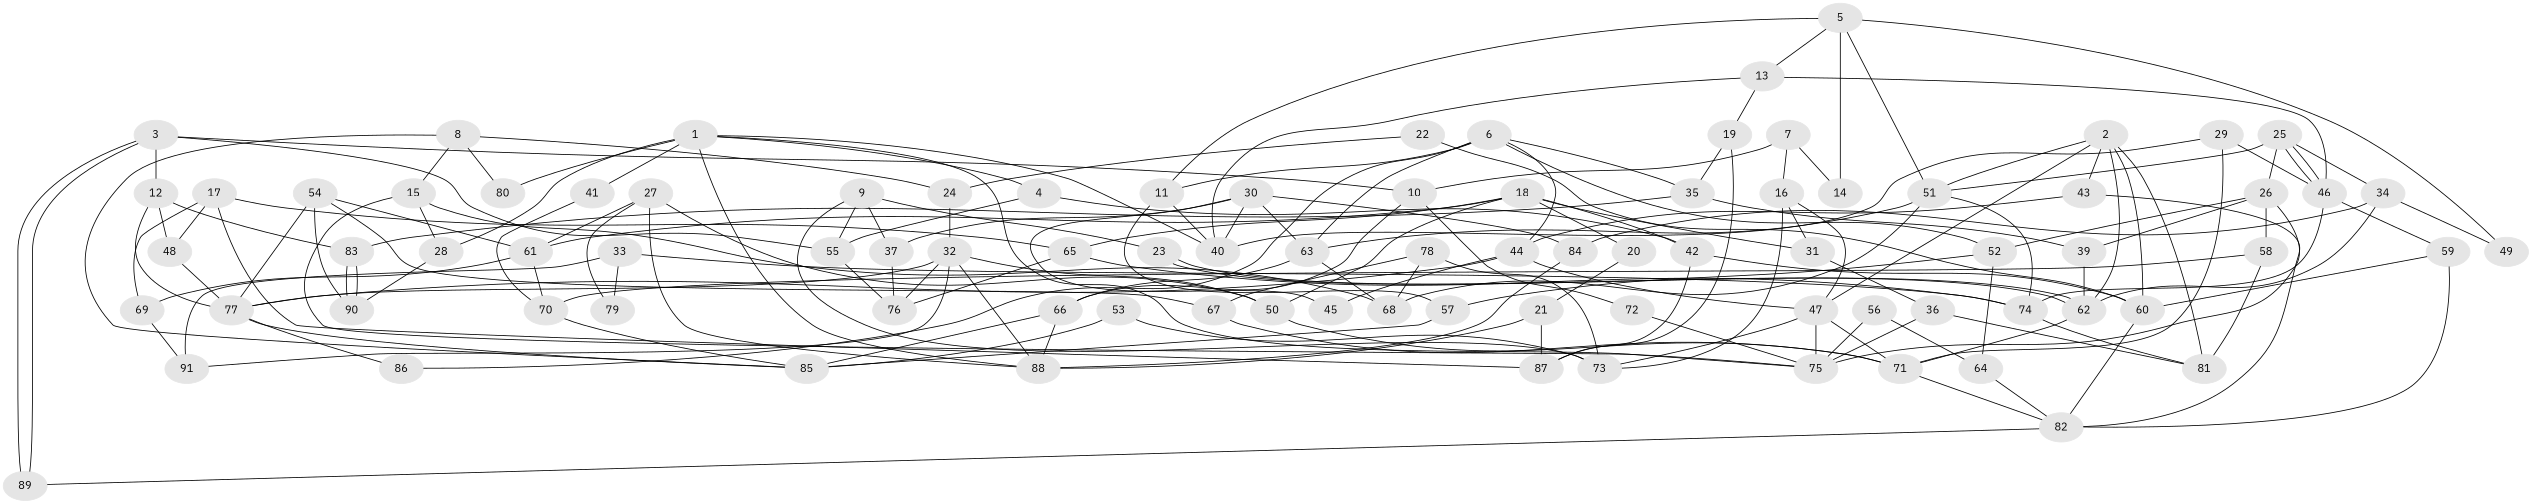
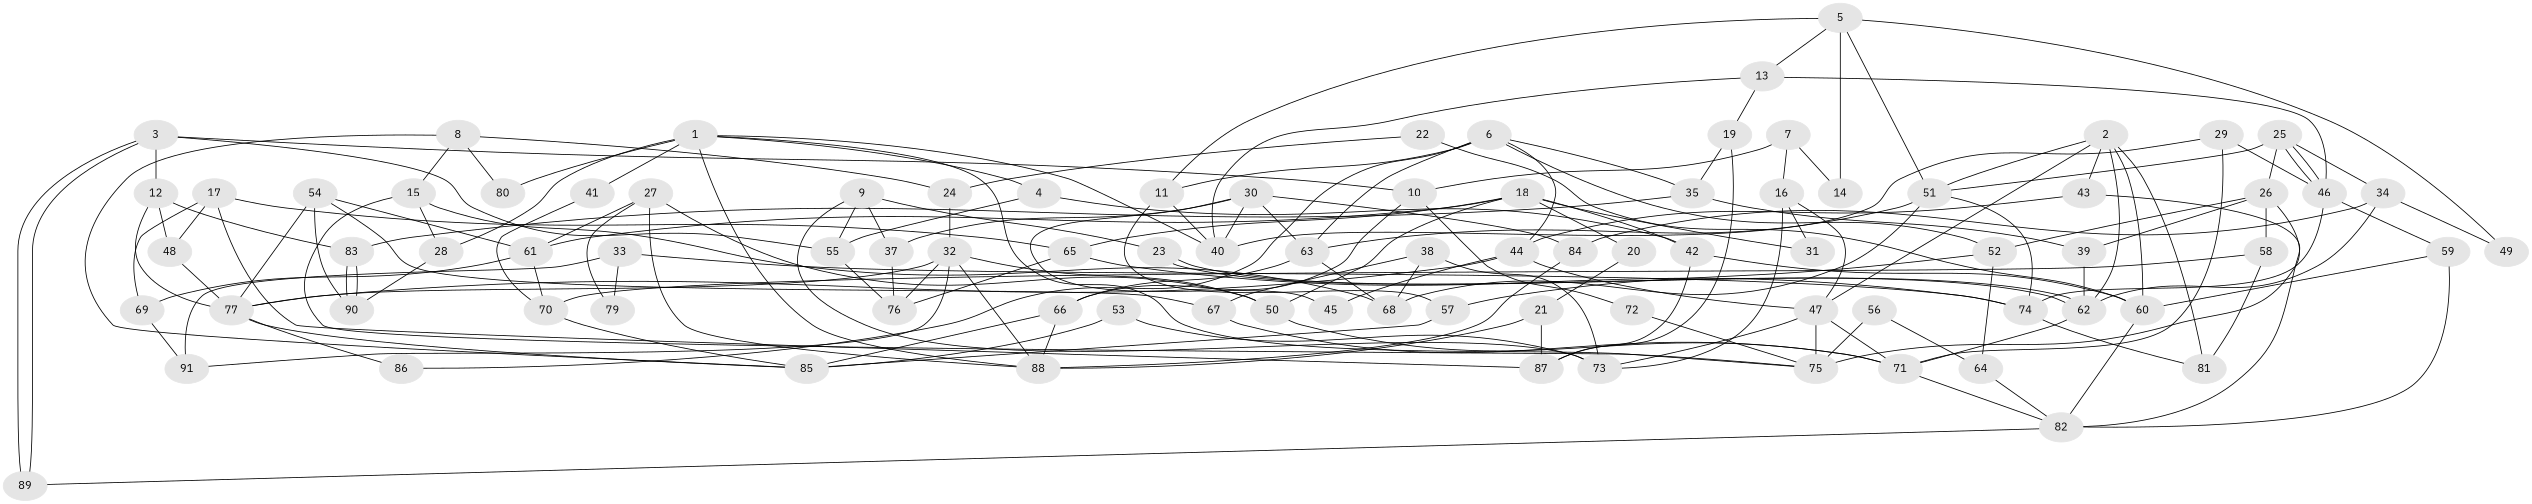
(1428, 252) -> (1428, 252)
(1933, 310) -> none
